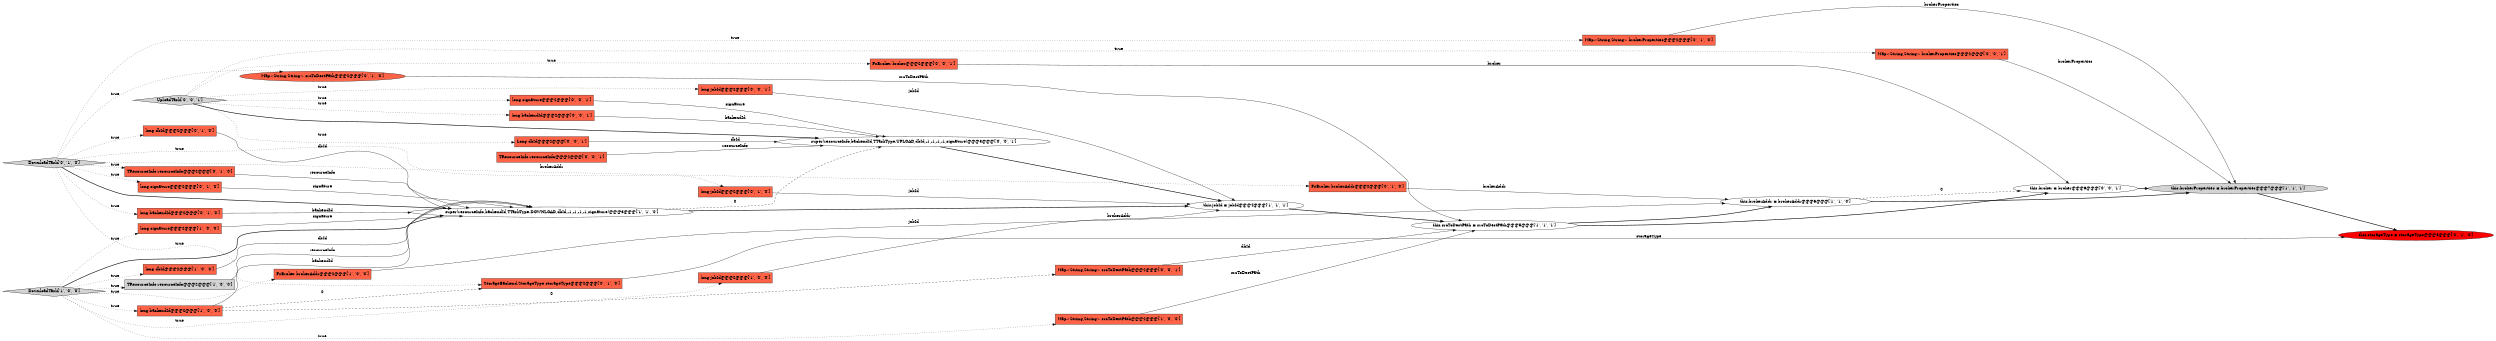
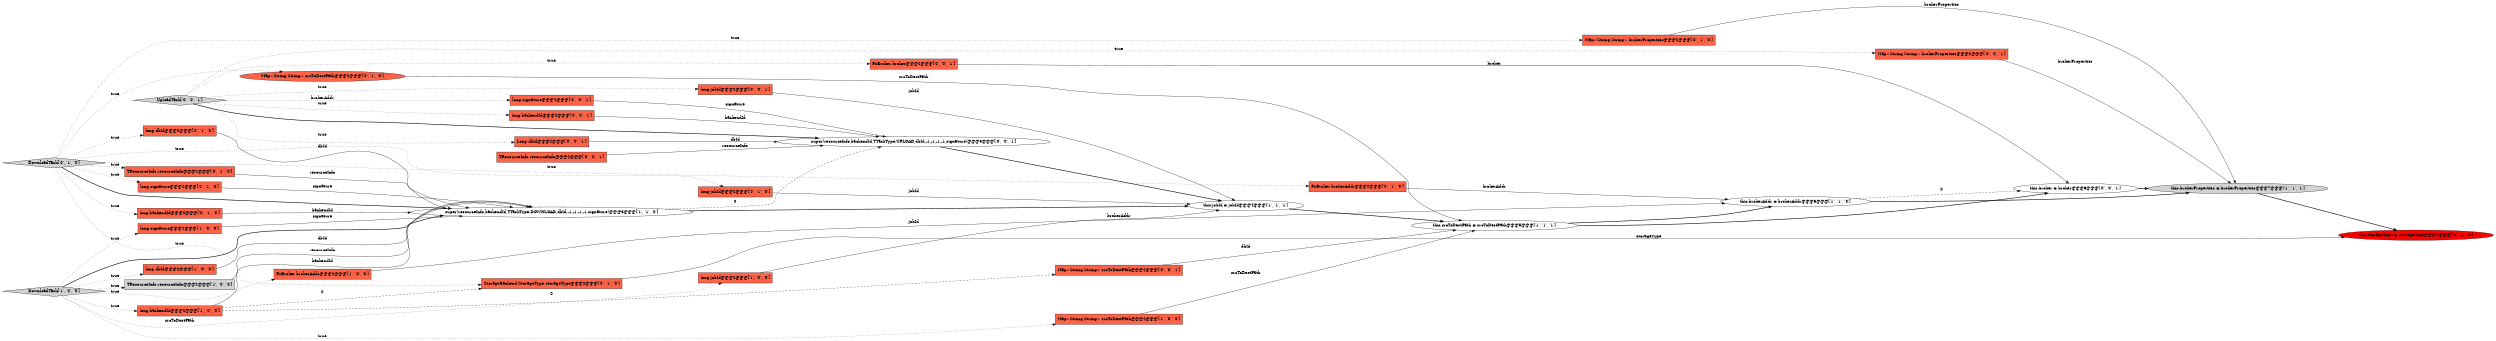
(323, 98) -> (323, 98)
(552, 167) -> (552, 167)
(180, 321) -> (180, 321)
